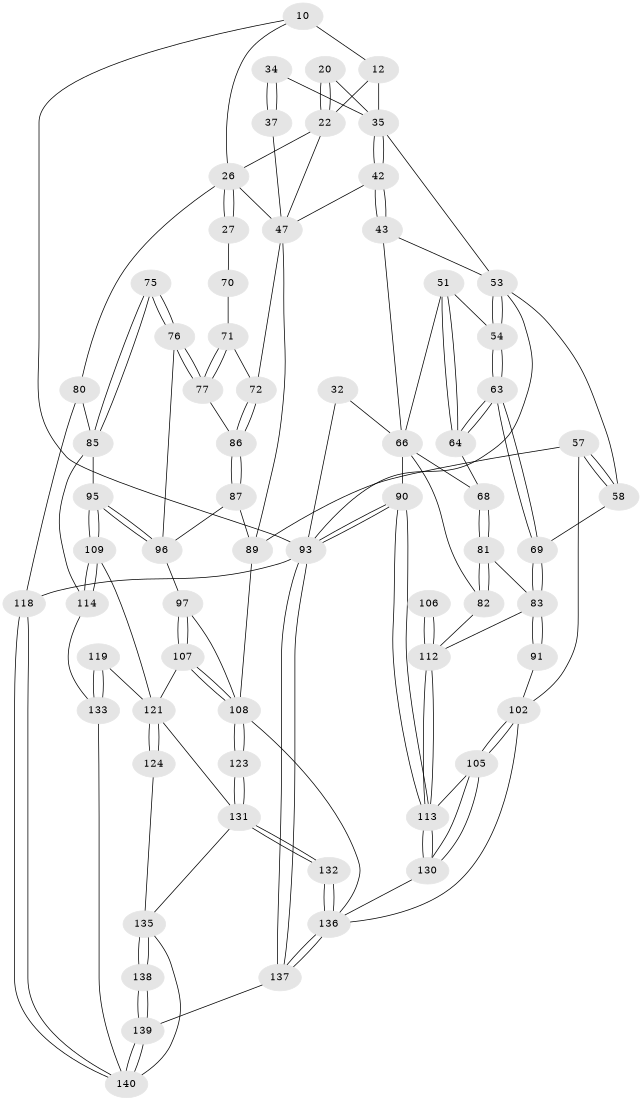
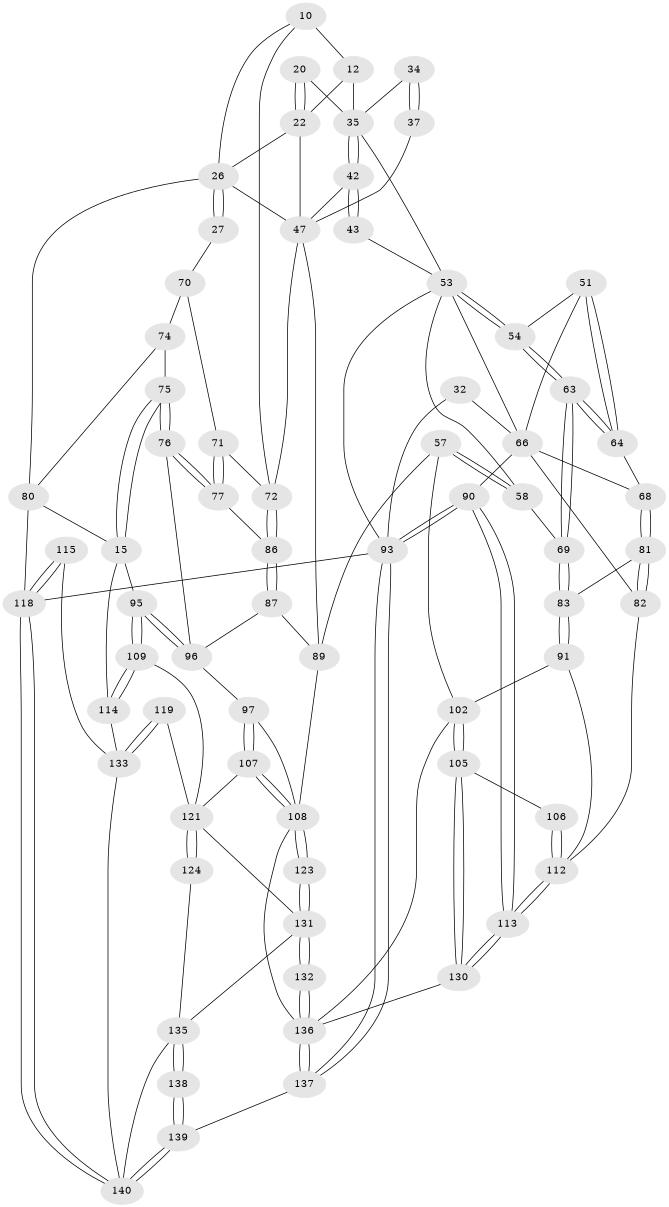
(39, 276) -> (259, 251)
none -> (165, 337)
(392, 337) -> (485, 363)
(93, 444) -> (121, 550)
none -> (66, 550)
(484, 630) -> (591, 766)
(452, 791) -> (508, 791)
